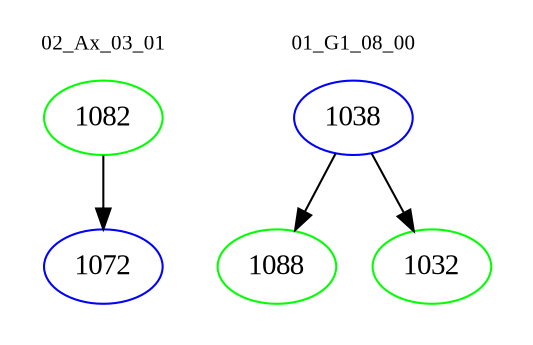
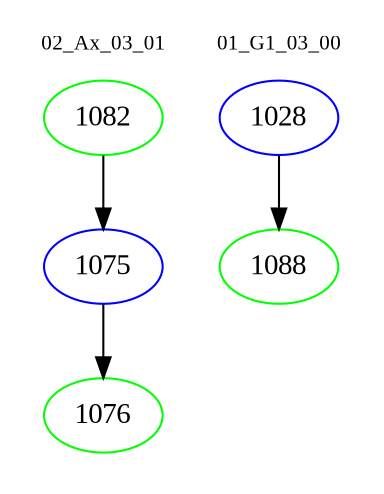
(354, 44) -> (280, 44)
(353, 118) -> (279, 118)
(103, 267) -> (103, 267)
(432, 267) -> none
none -> (103, 415)
